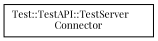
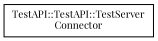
(79, 21) -> (79, 21)
